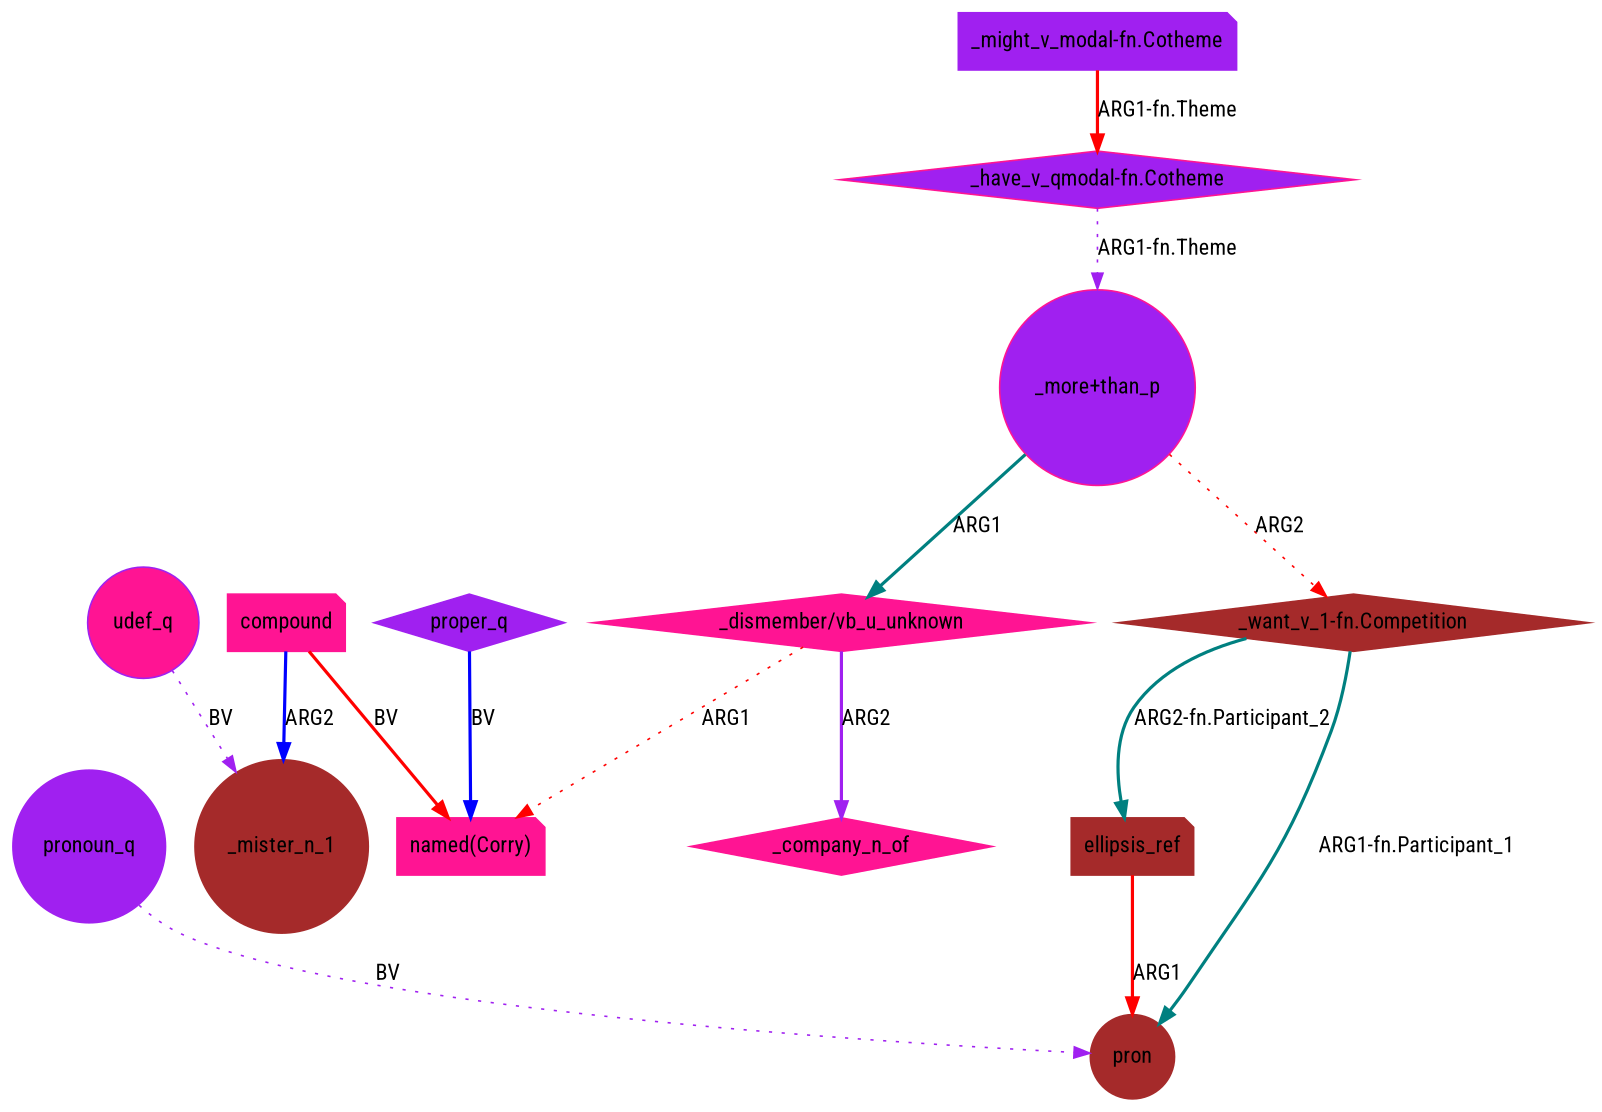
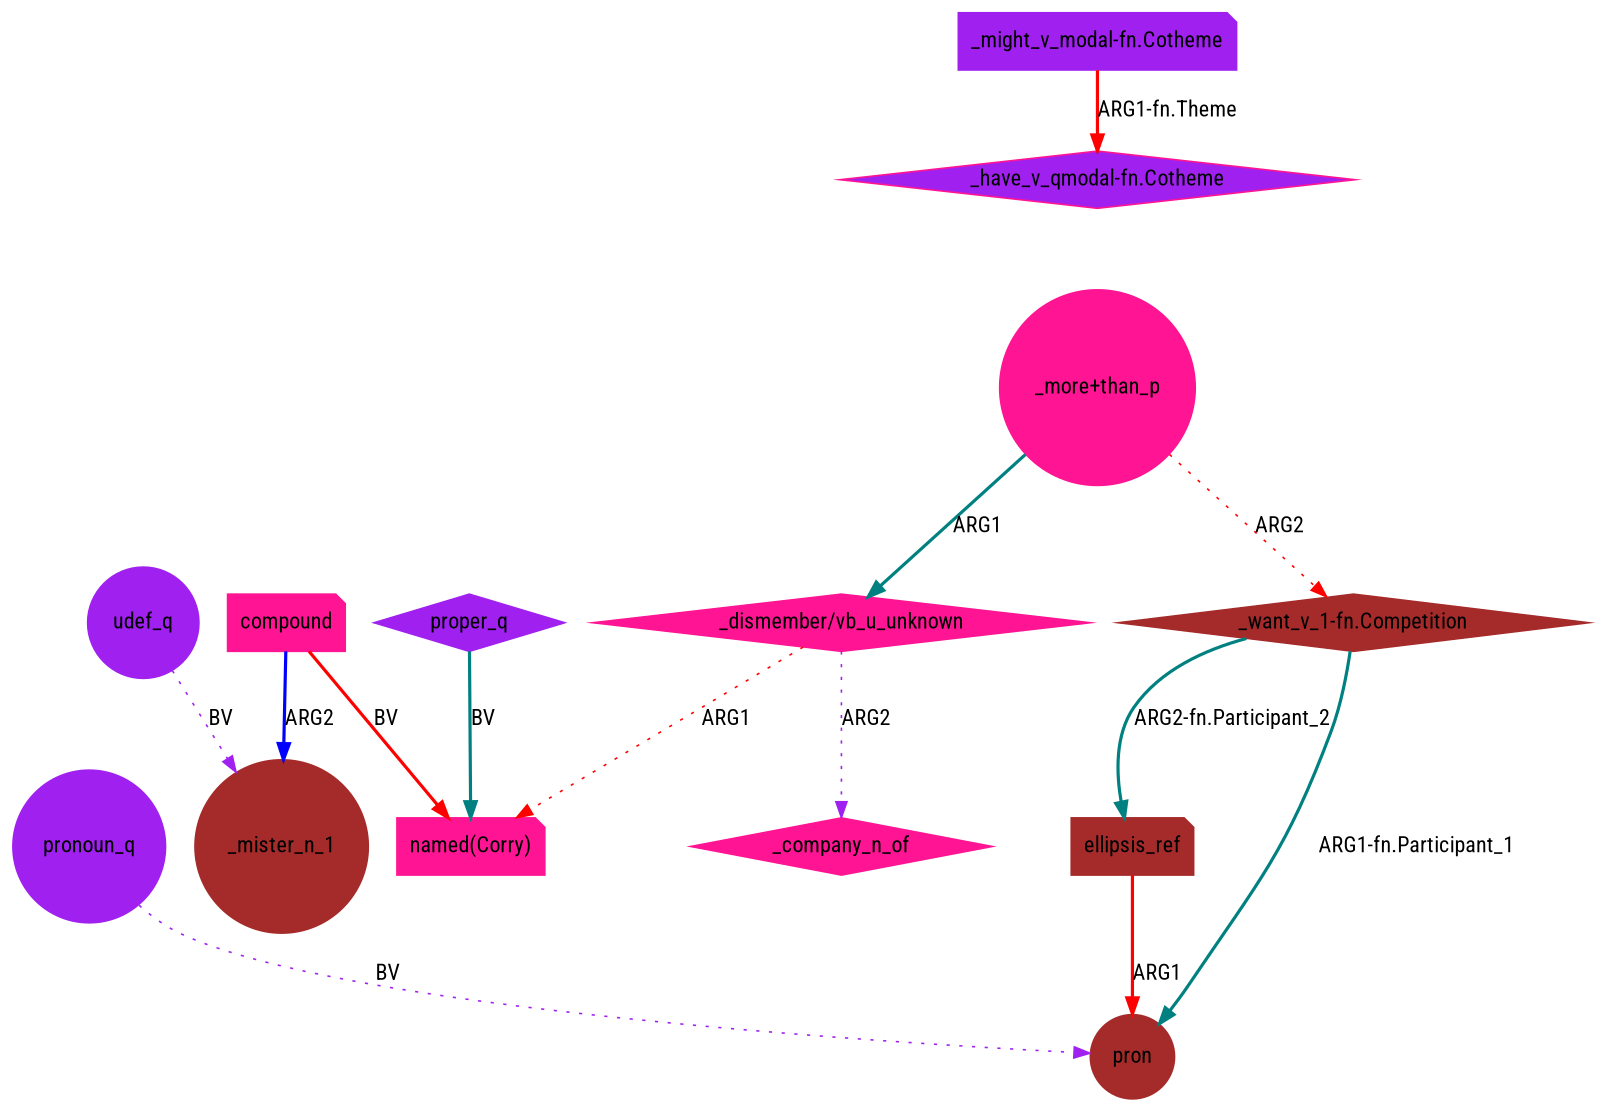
(1097, 241) -> none
(1097, 388) -> (1097, 388)
(143, 623) -> (143, 623)
(470, 726) -> (470, 726)
(841, 726) -> (841, 726)
